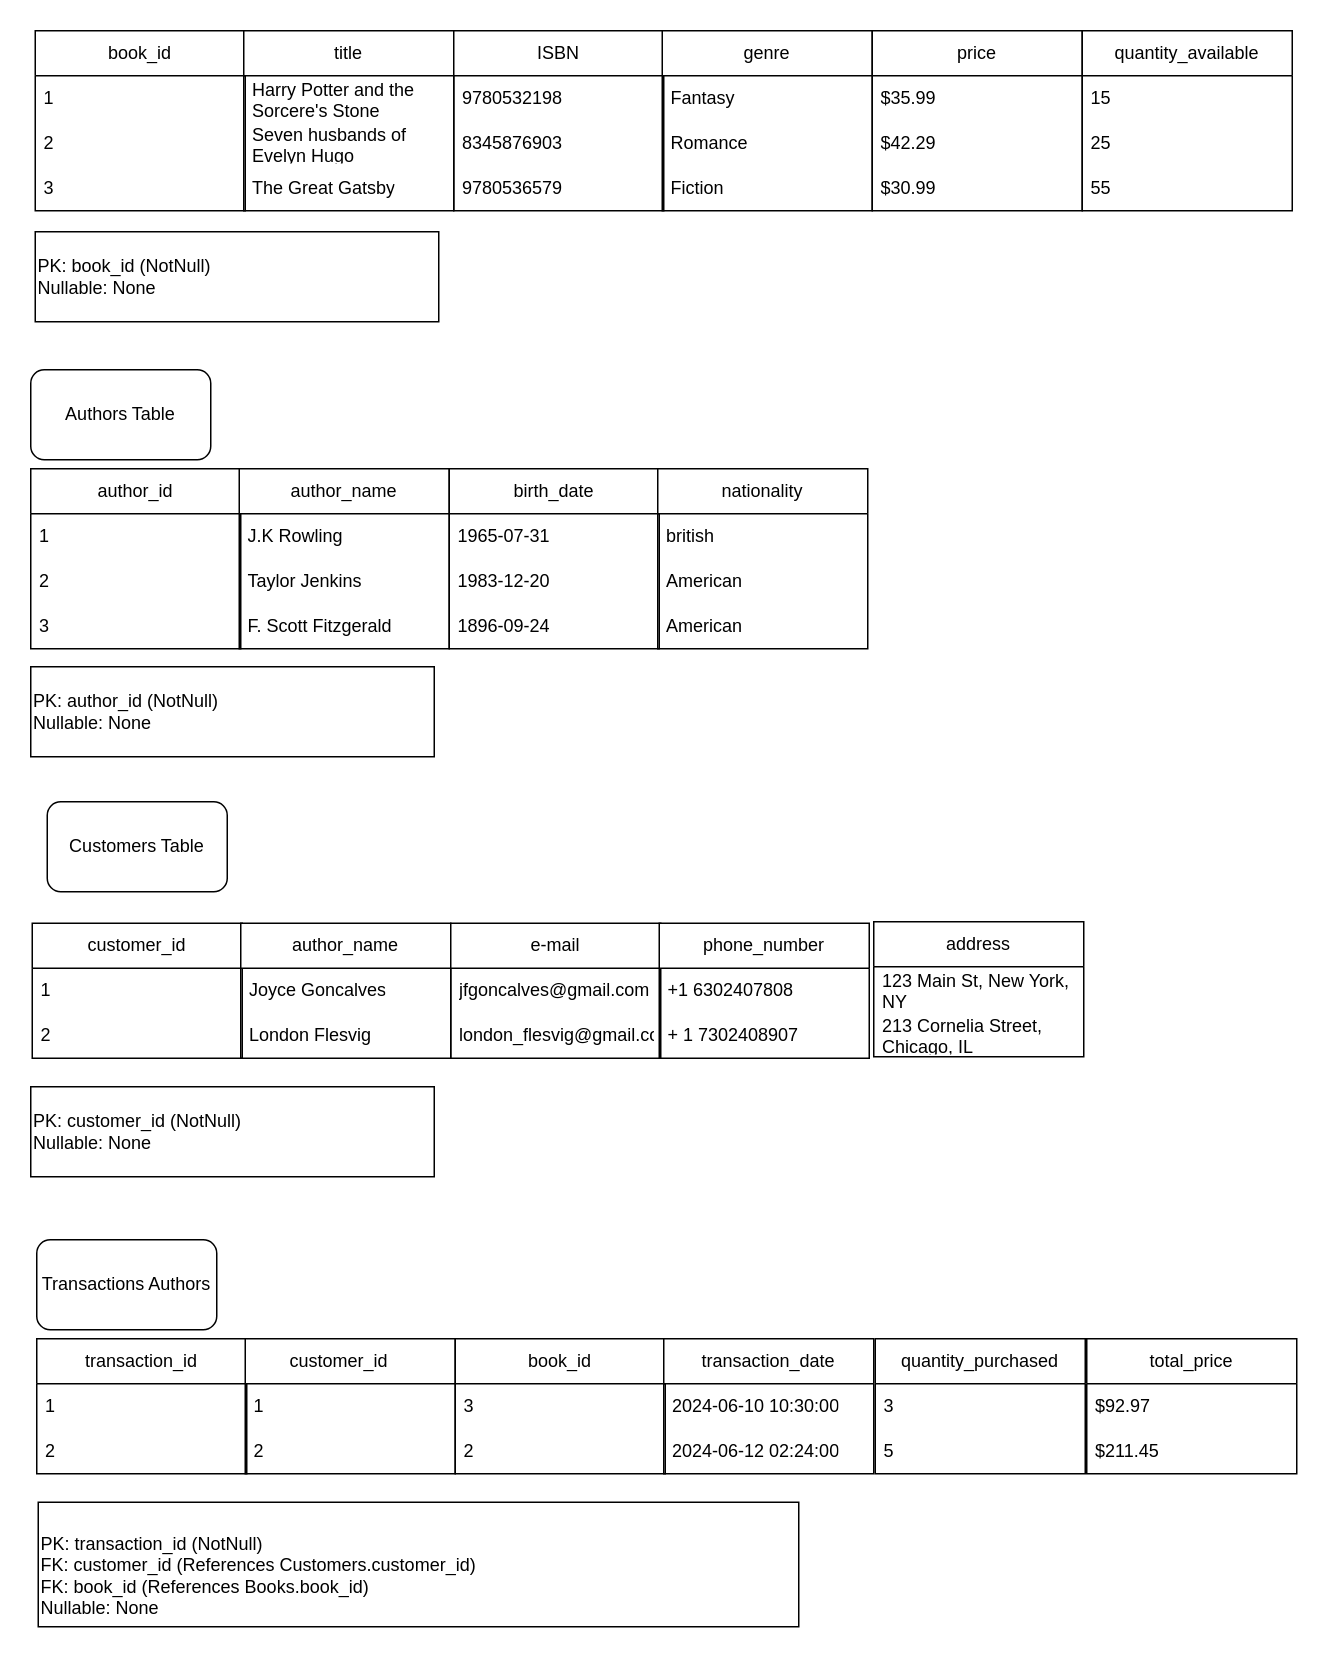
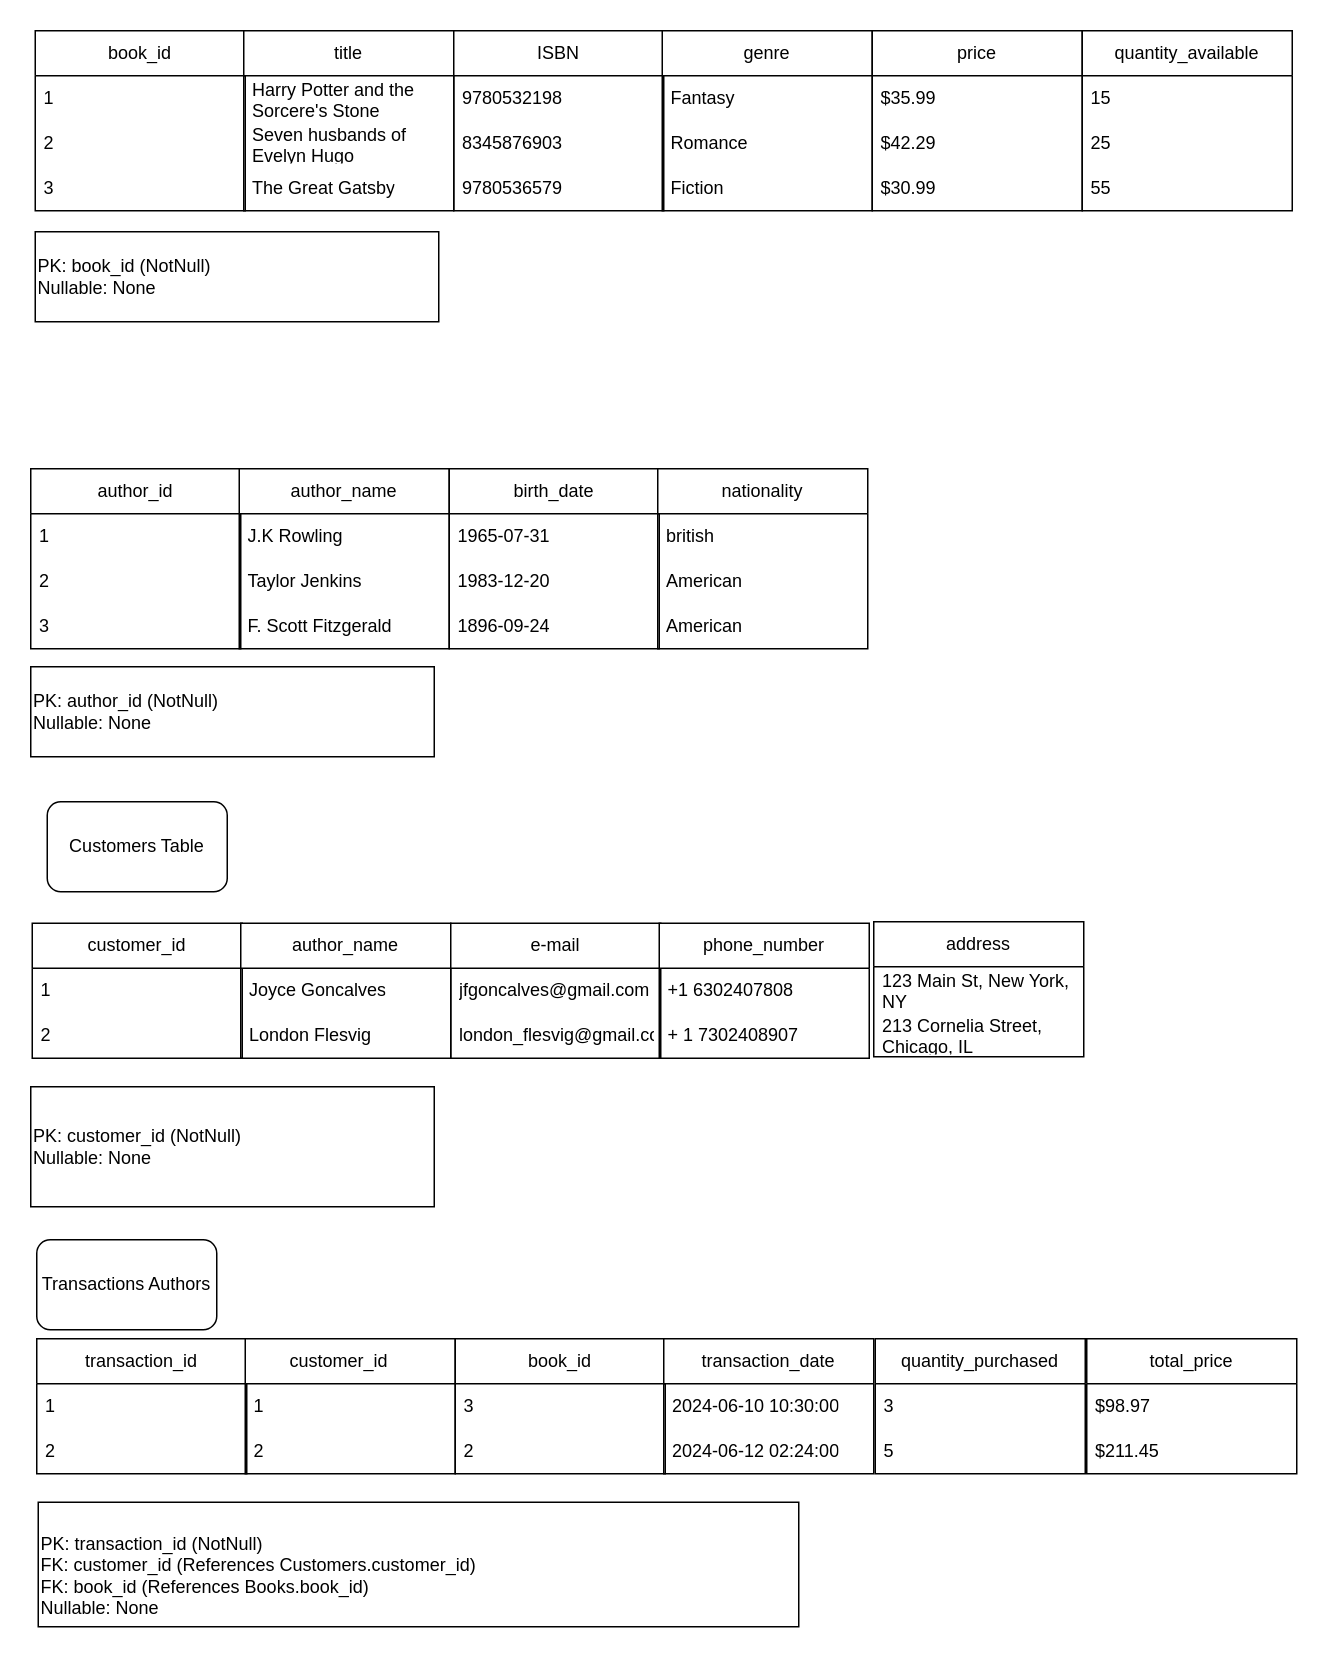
(121, 415) -> none
(233, 1132) -> (233, 1147)
(1124, 1406) -> (1124, 1406)
